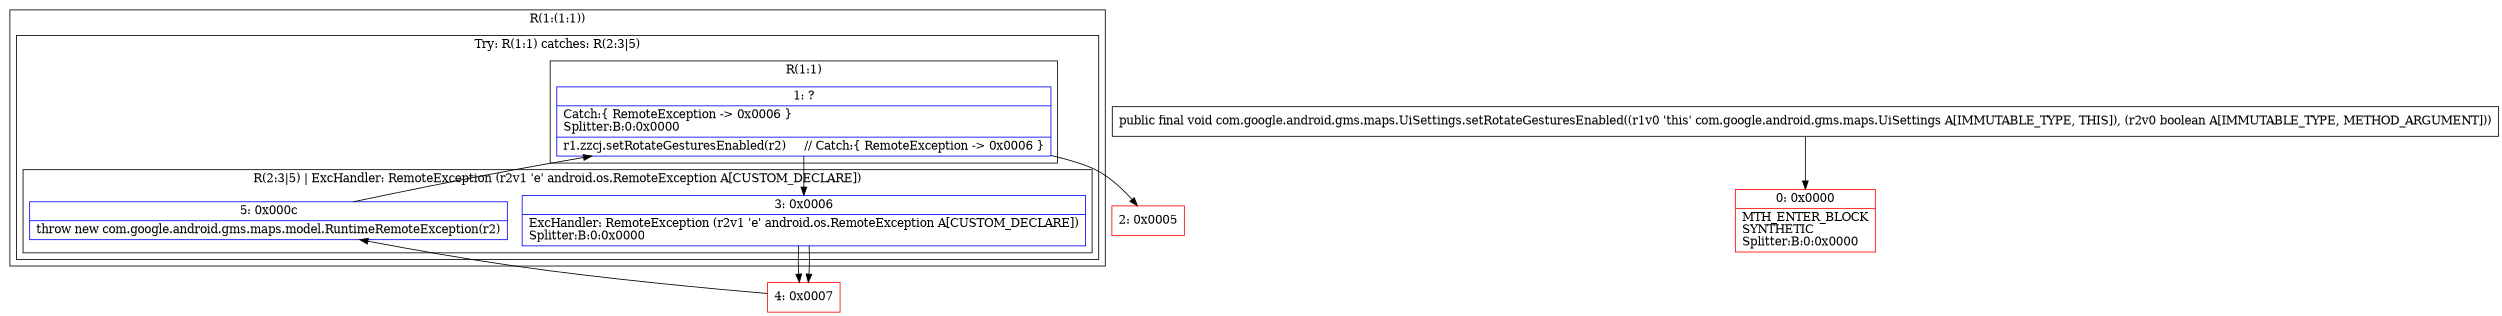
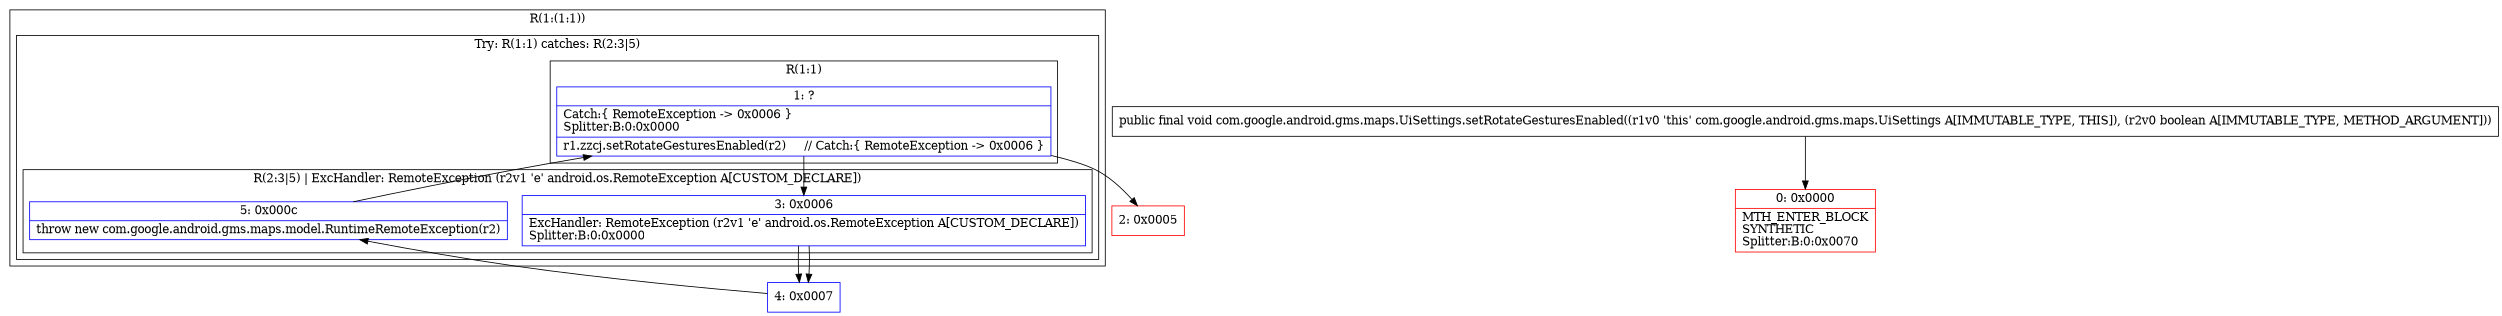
(1800, 242) -> (1800, 242)
(804, 297) -> (804, 297)
